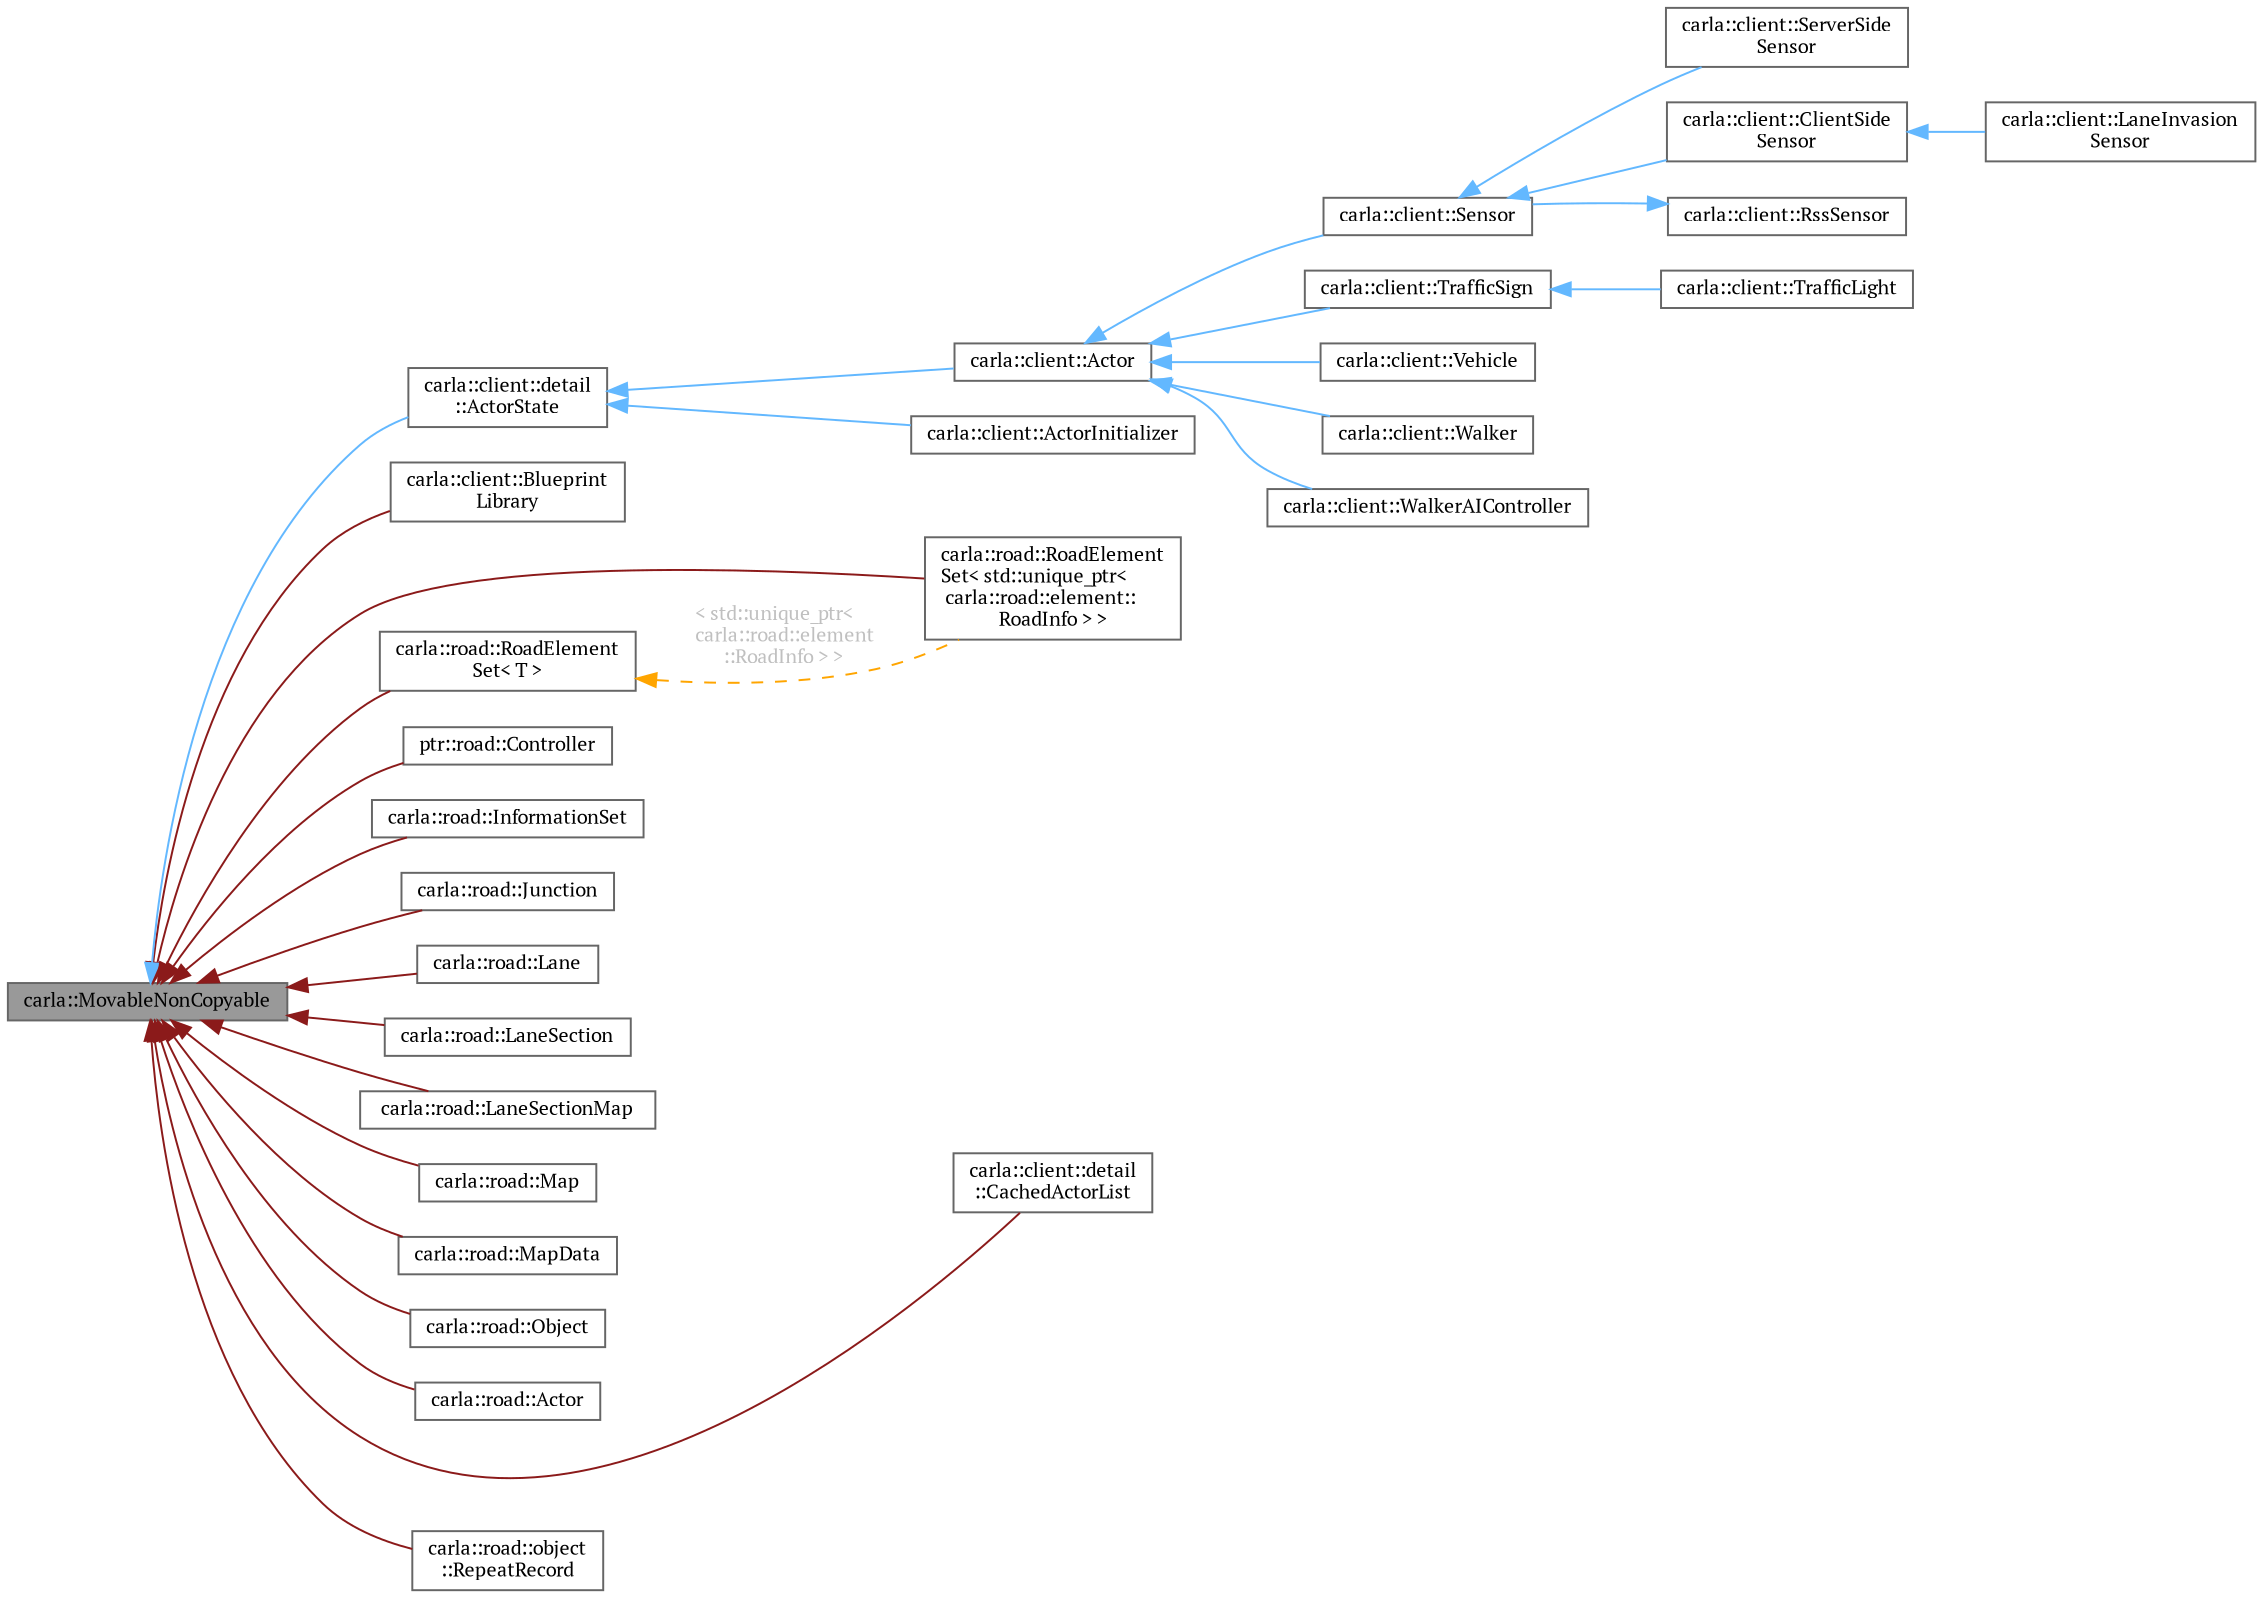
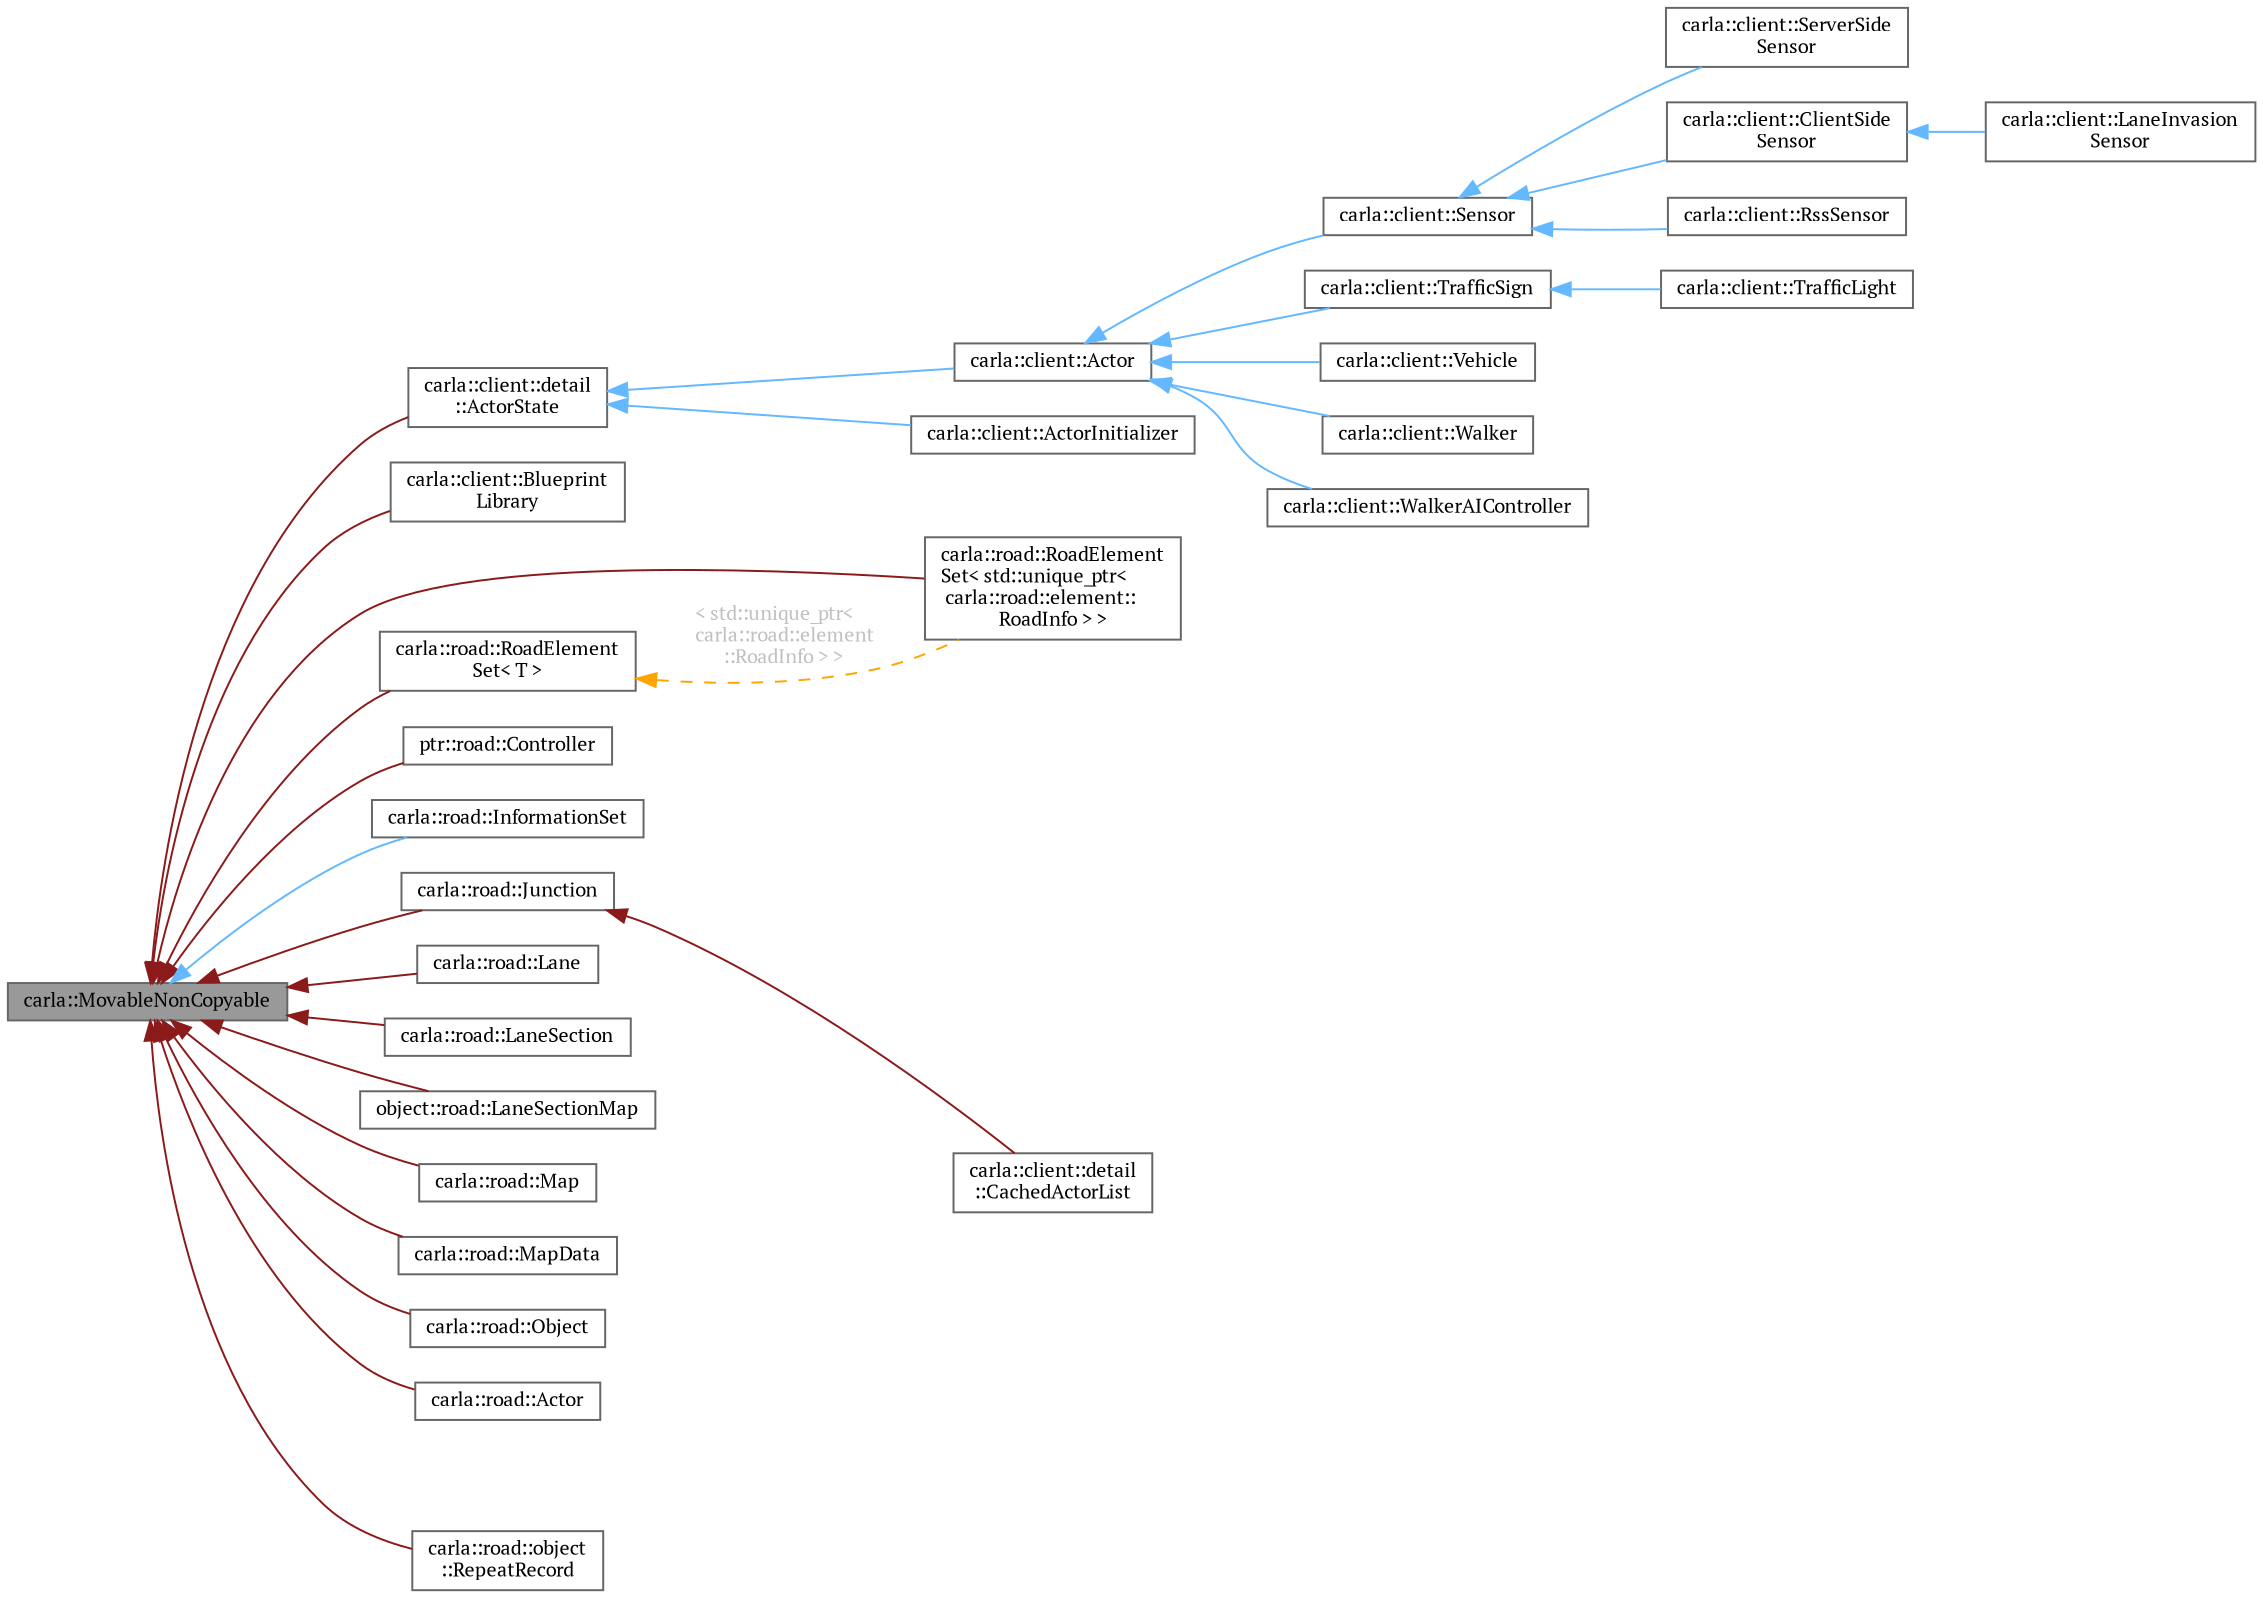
(1590, 203) -> (1610, 230)
(221, 658) -> (221, 658)
(290, 893) -> (290, 893)
(508, 1110) -> (508, 1110)
(496, 1474) -> (829, 1021)
